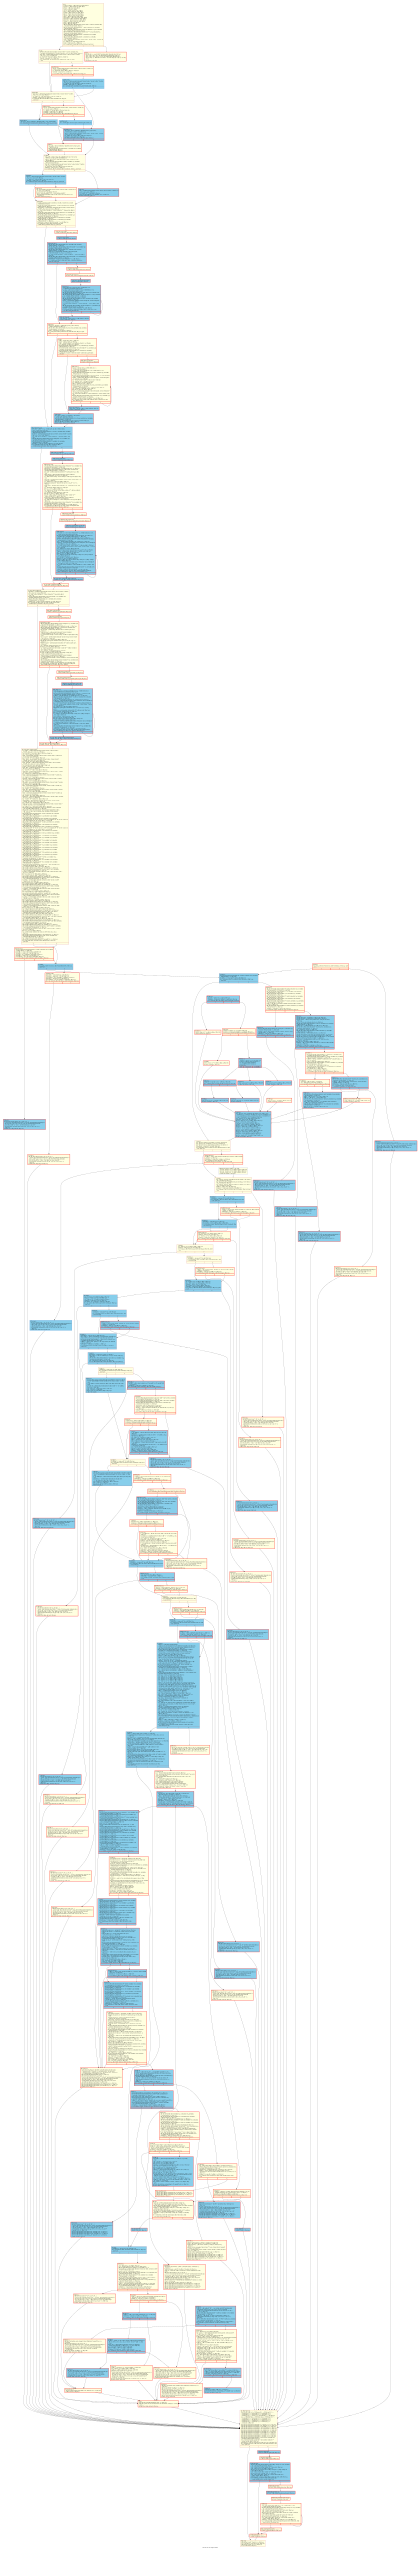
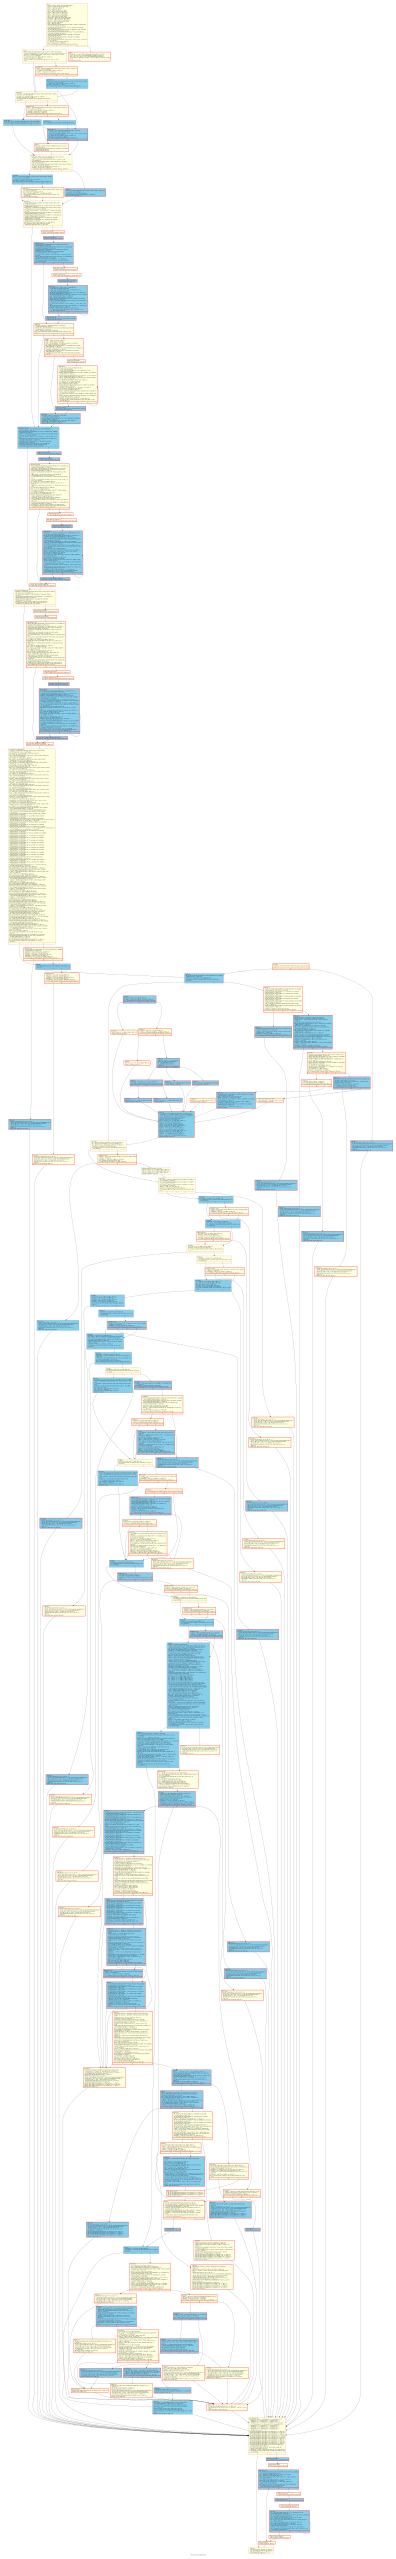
none -> (173, 2407)
(281, 2514) -> (289, 2521)
